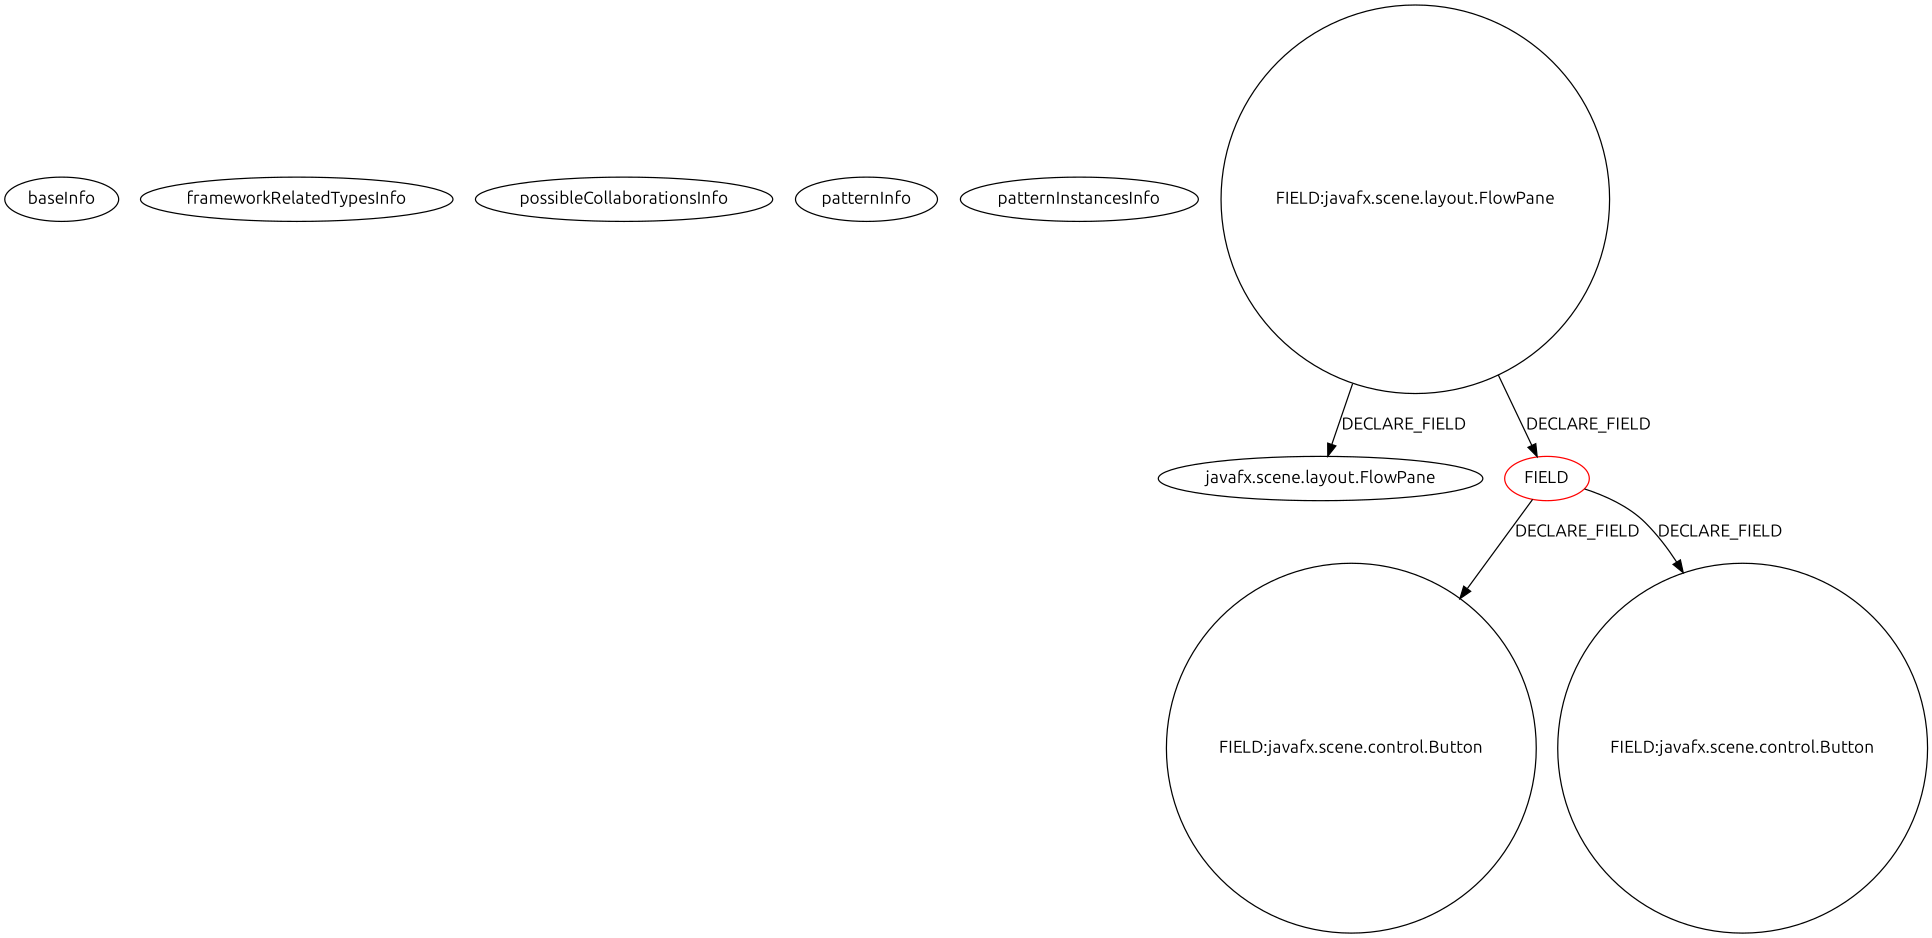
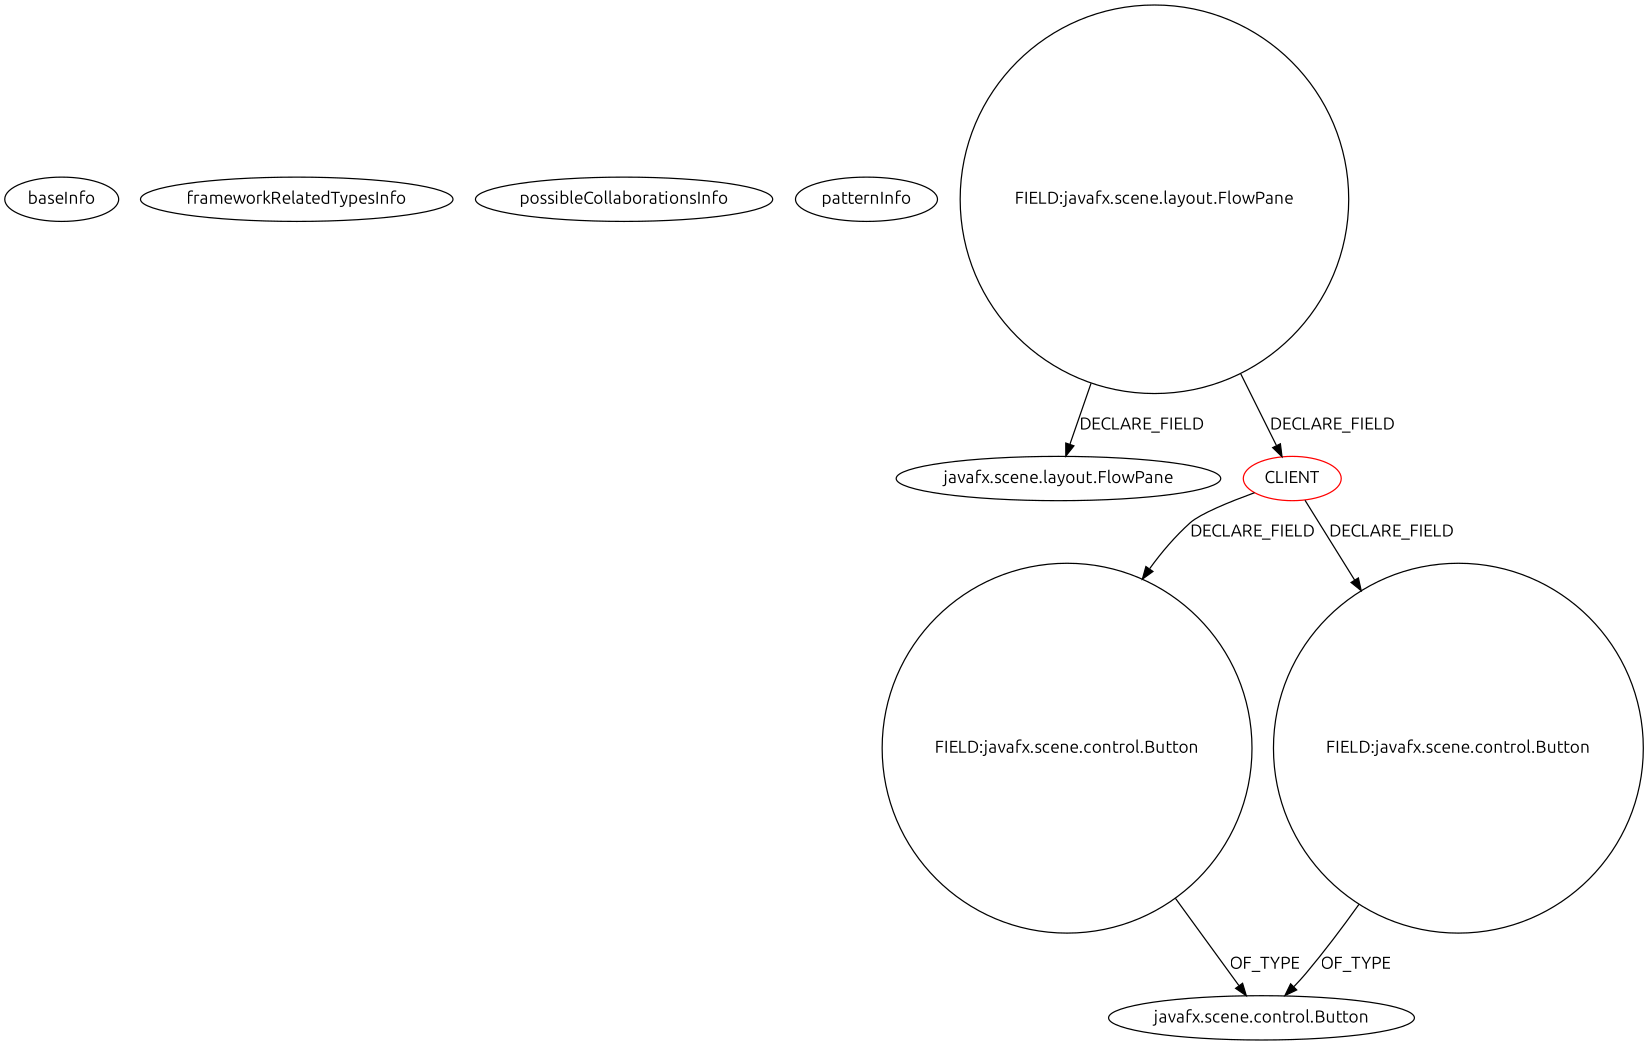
(1079, 199) -> none
(1547, 479) -> (1292, 479)
none -> (1261, 1018)
